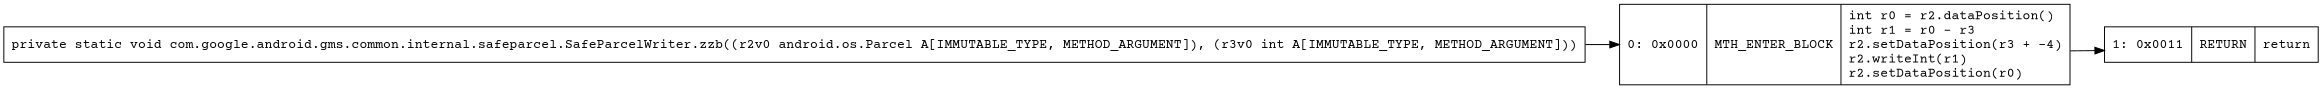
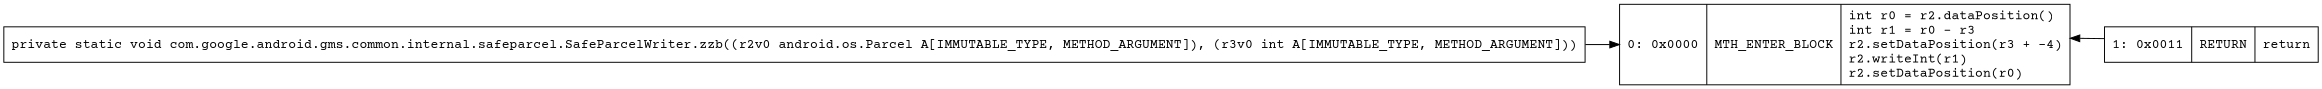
(2083, 51) -> (2092, 38)
